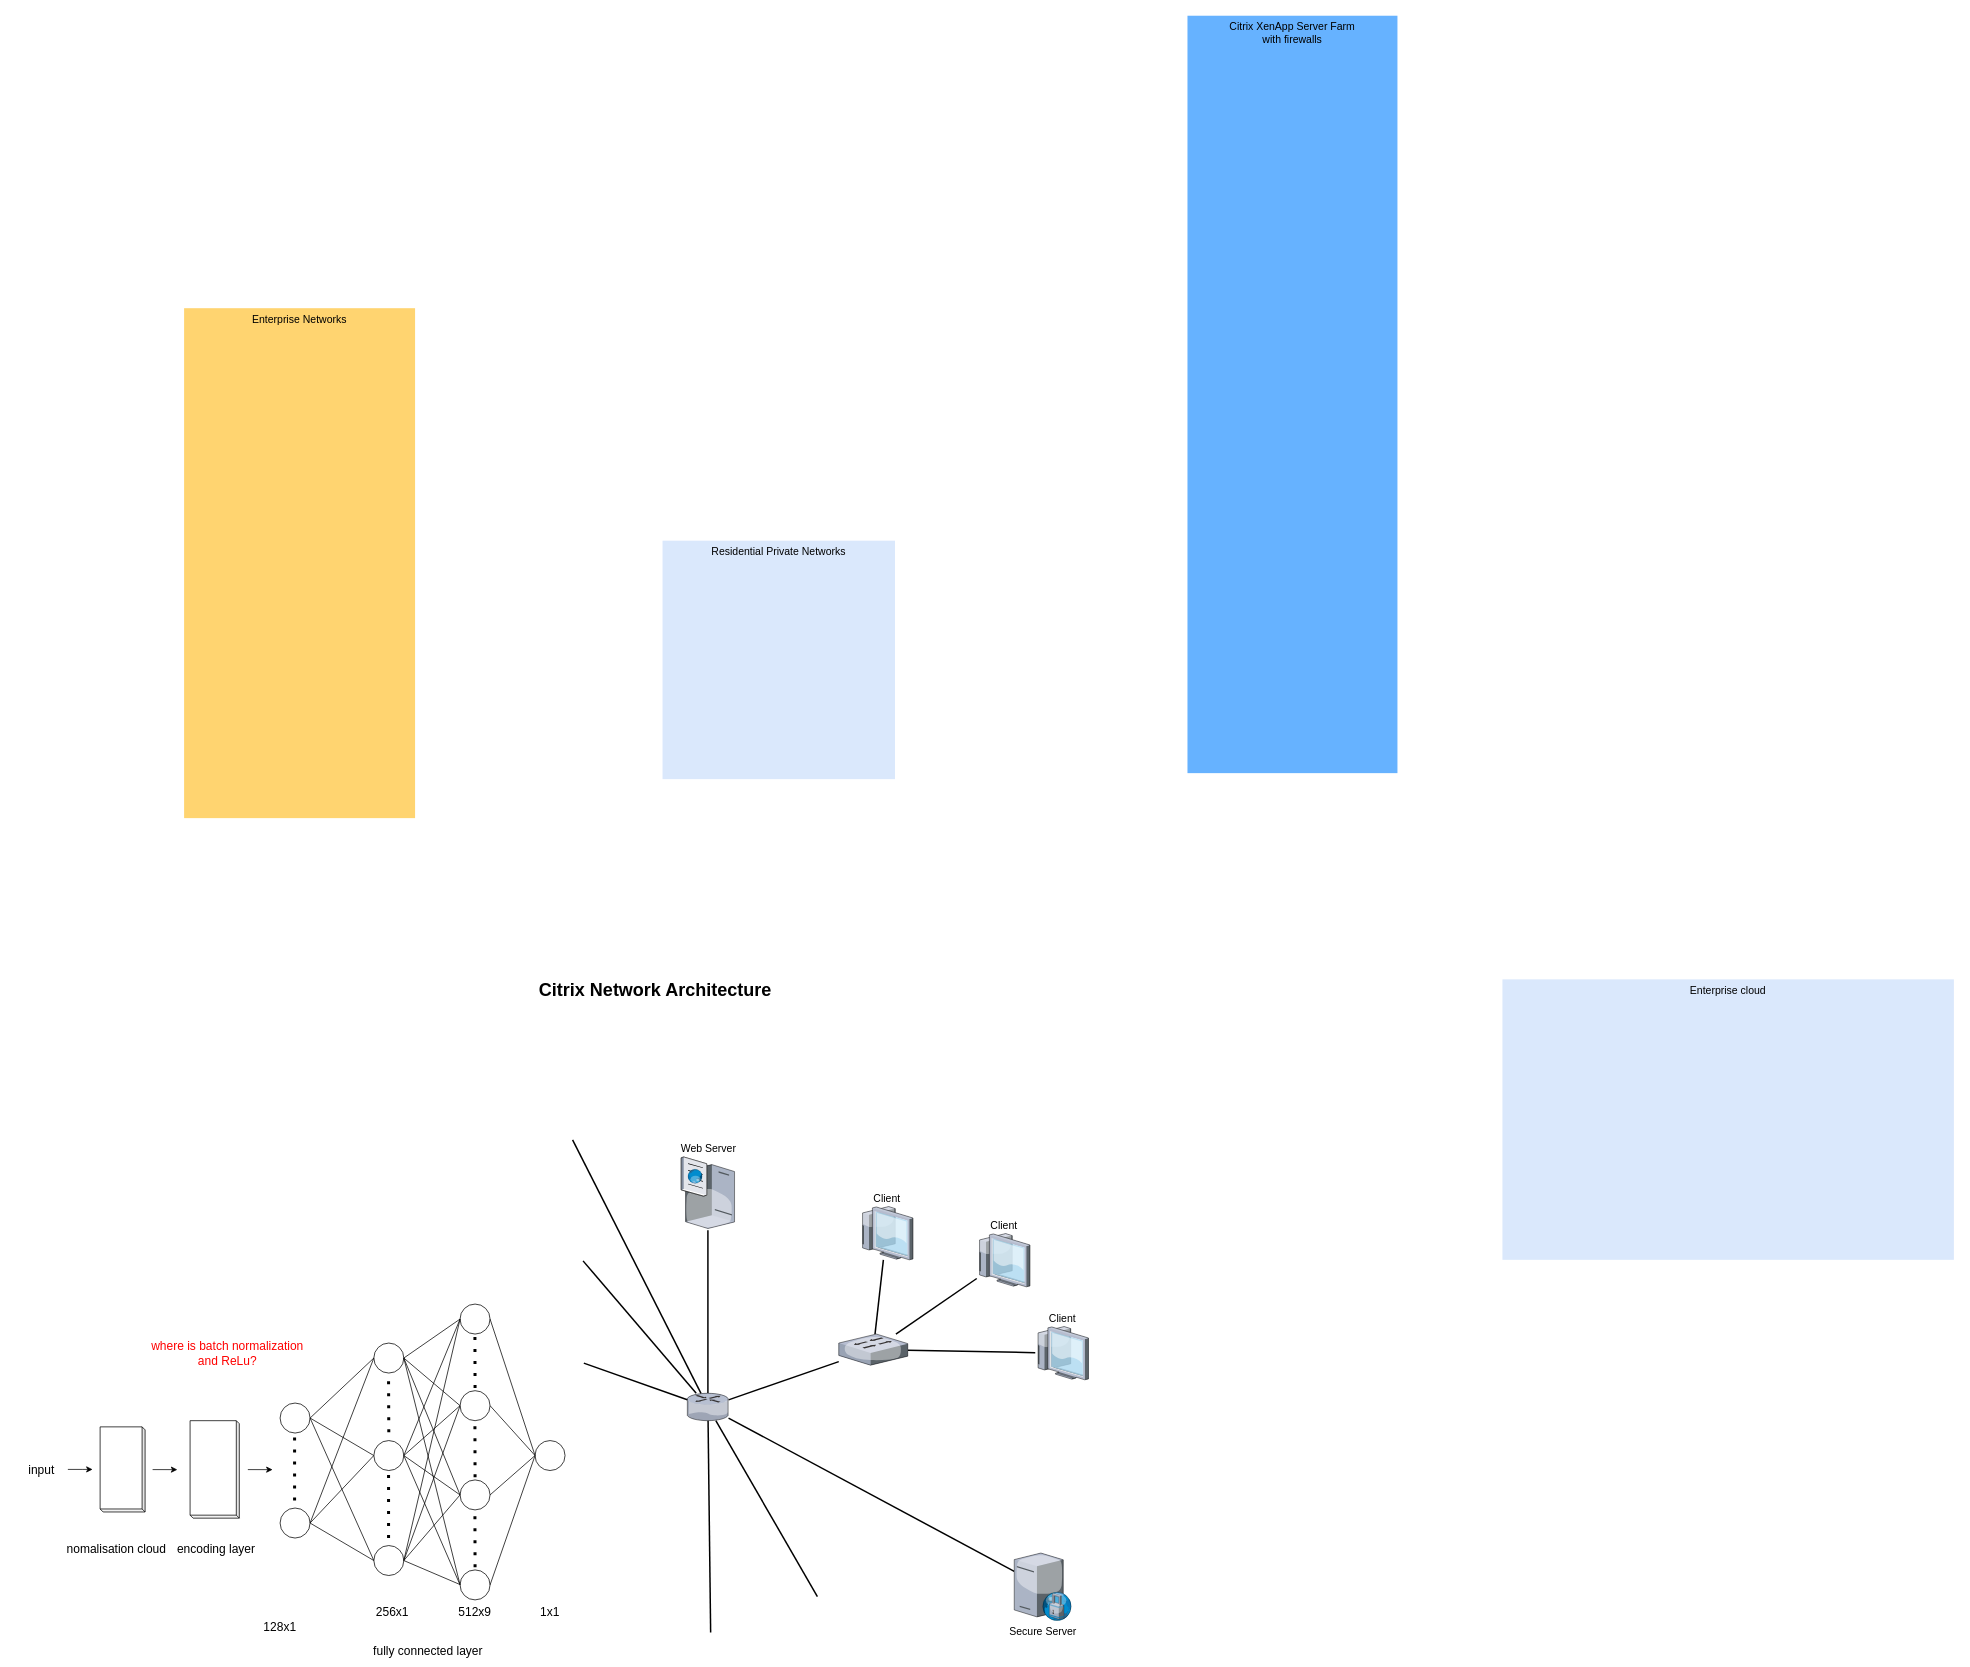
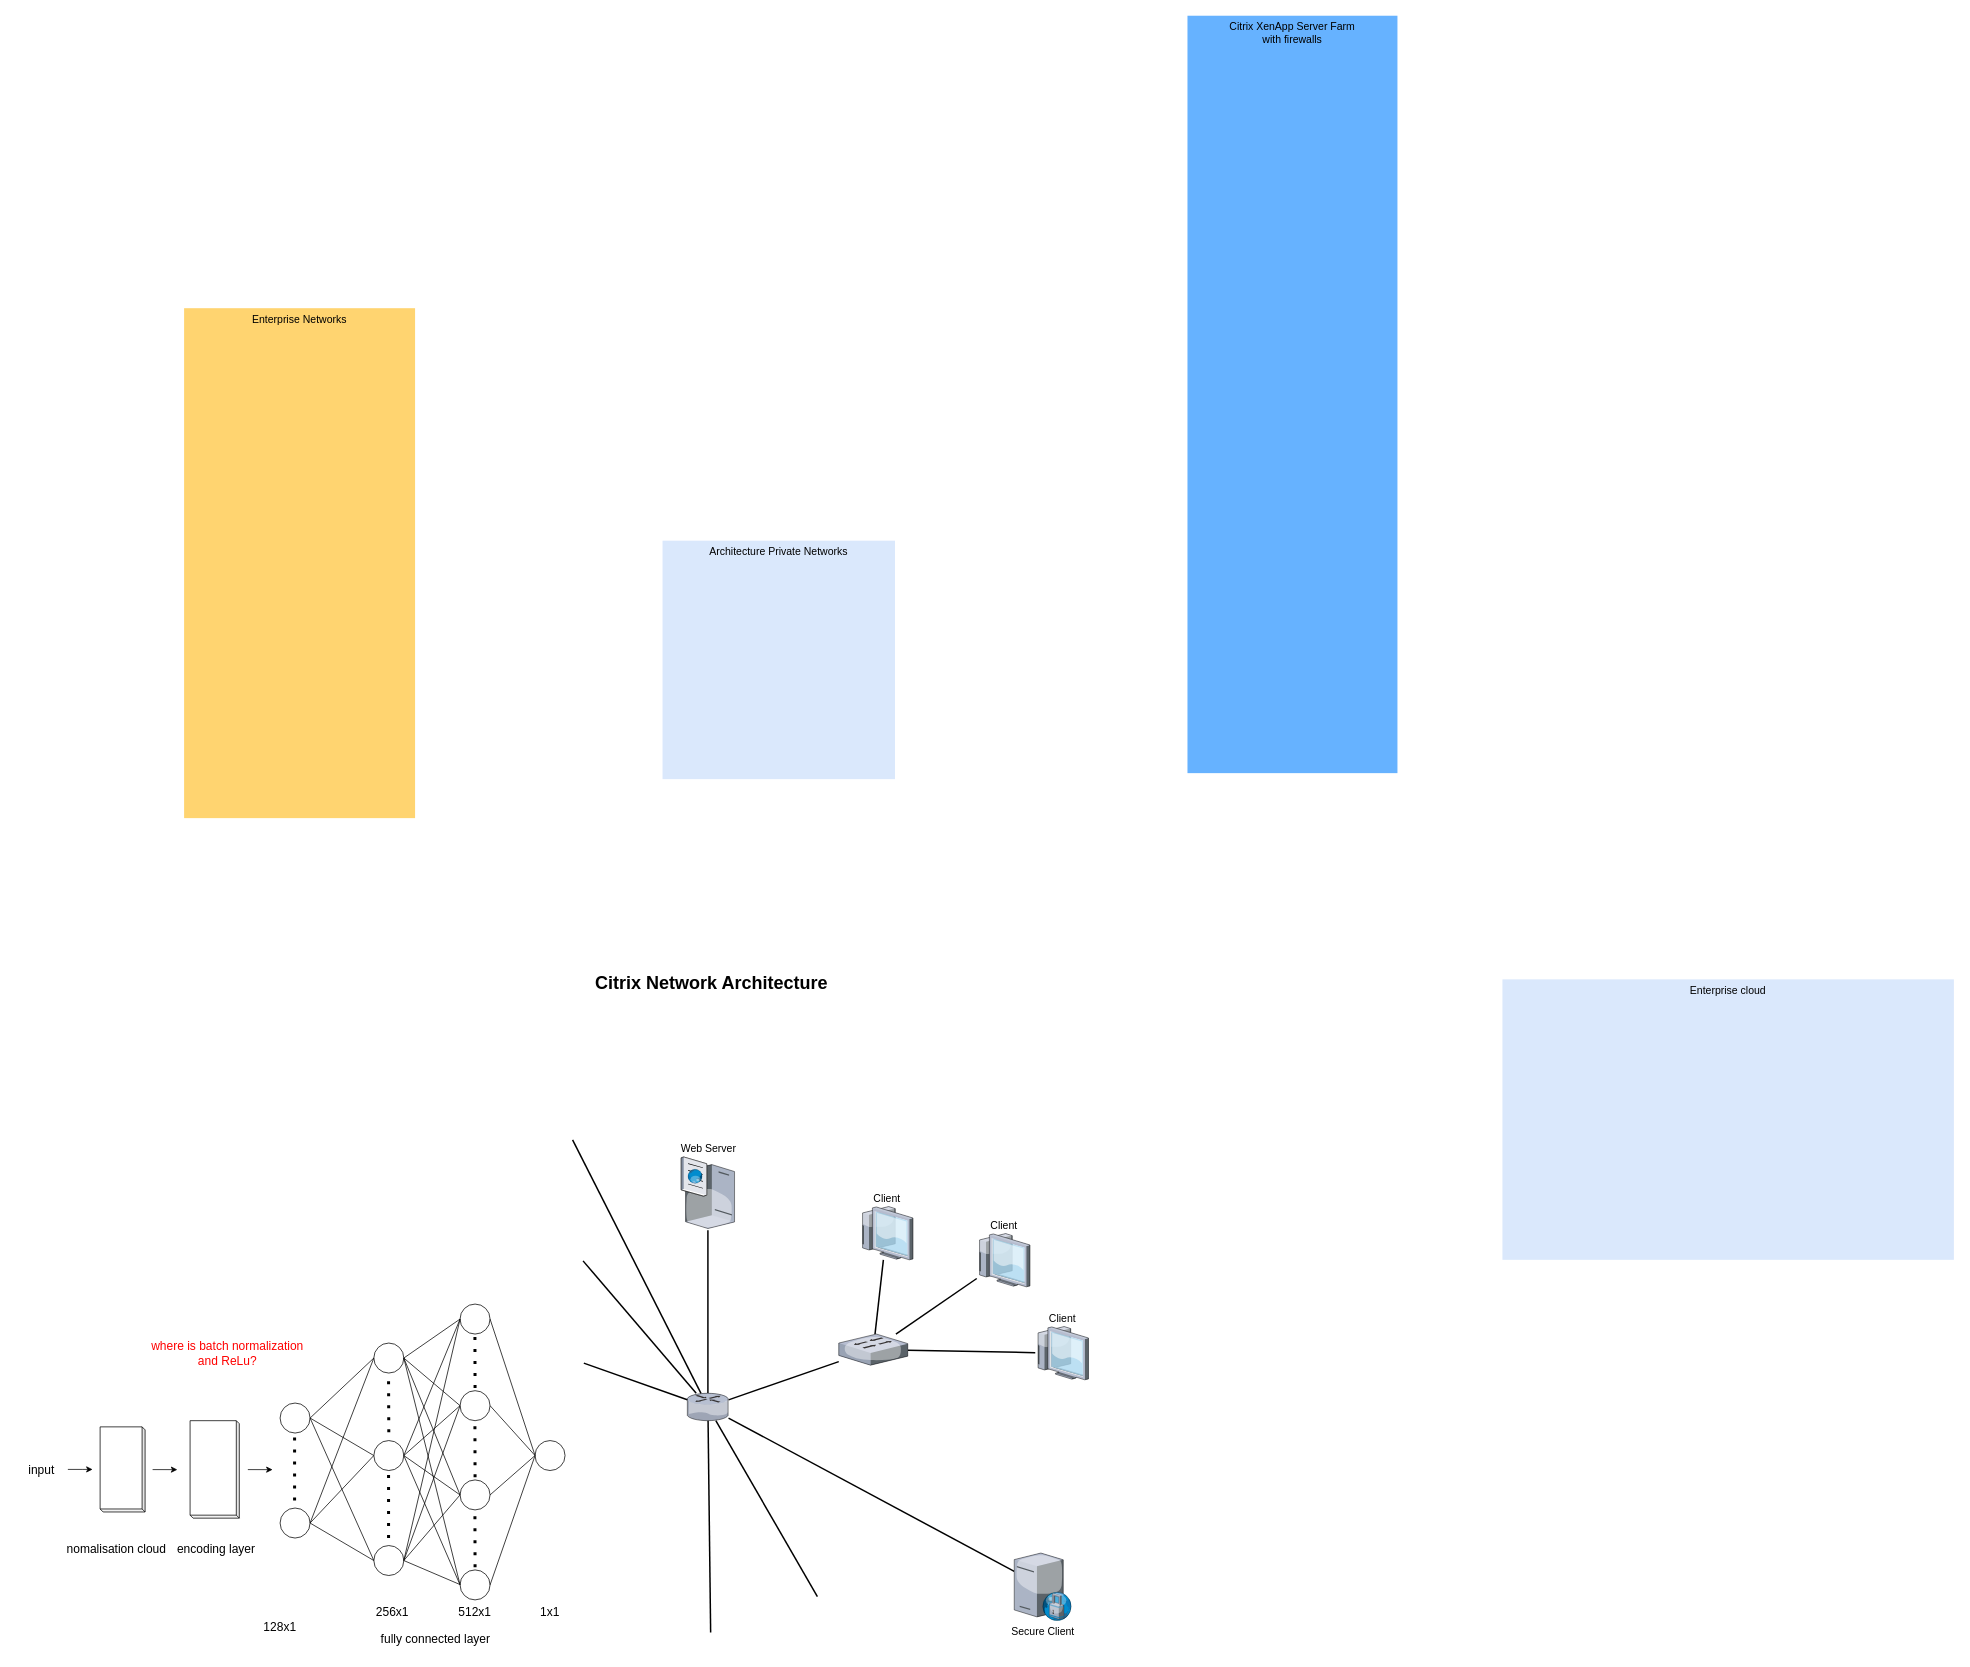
(779, 552) -> (779, 552)
(655, 990) -> (711, 983)
(475, 1611) -> (475, 1611)
(1043, 1632) -> (1043, 1632)
(428, 1650) -> (436, 1639)
